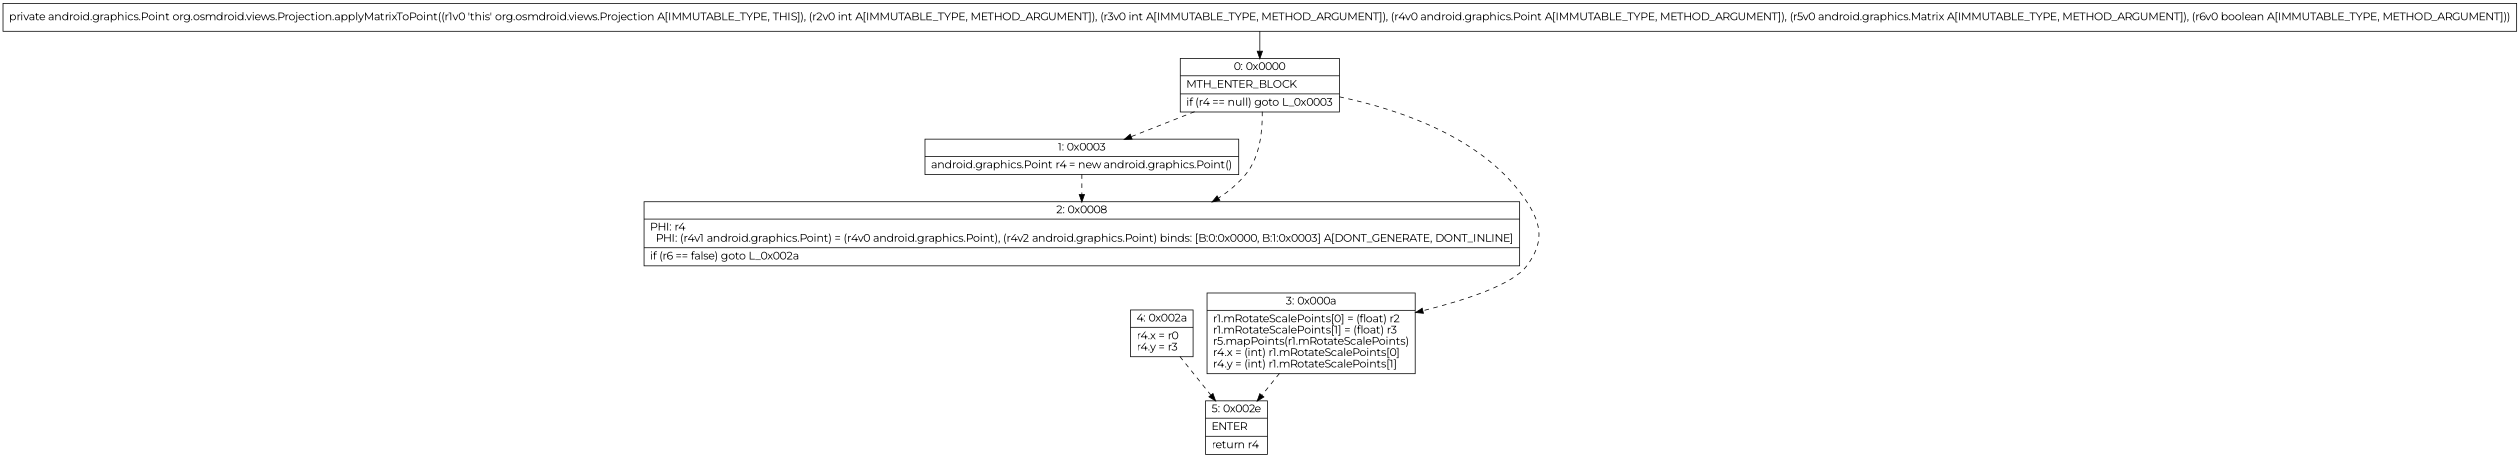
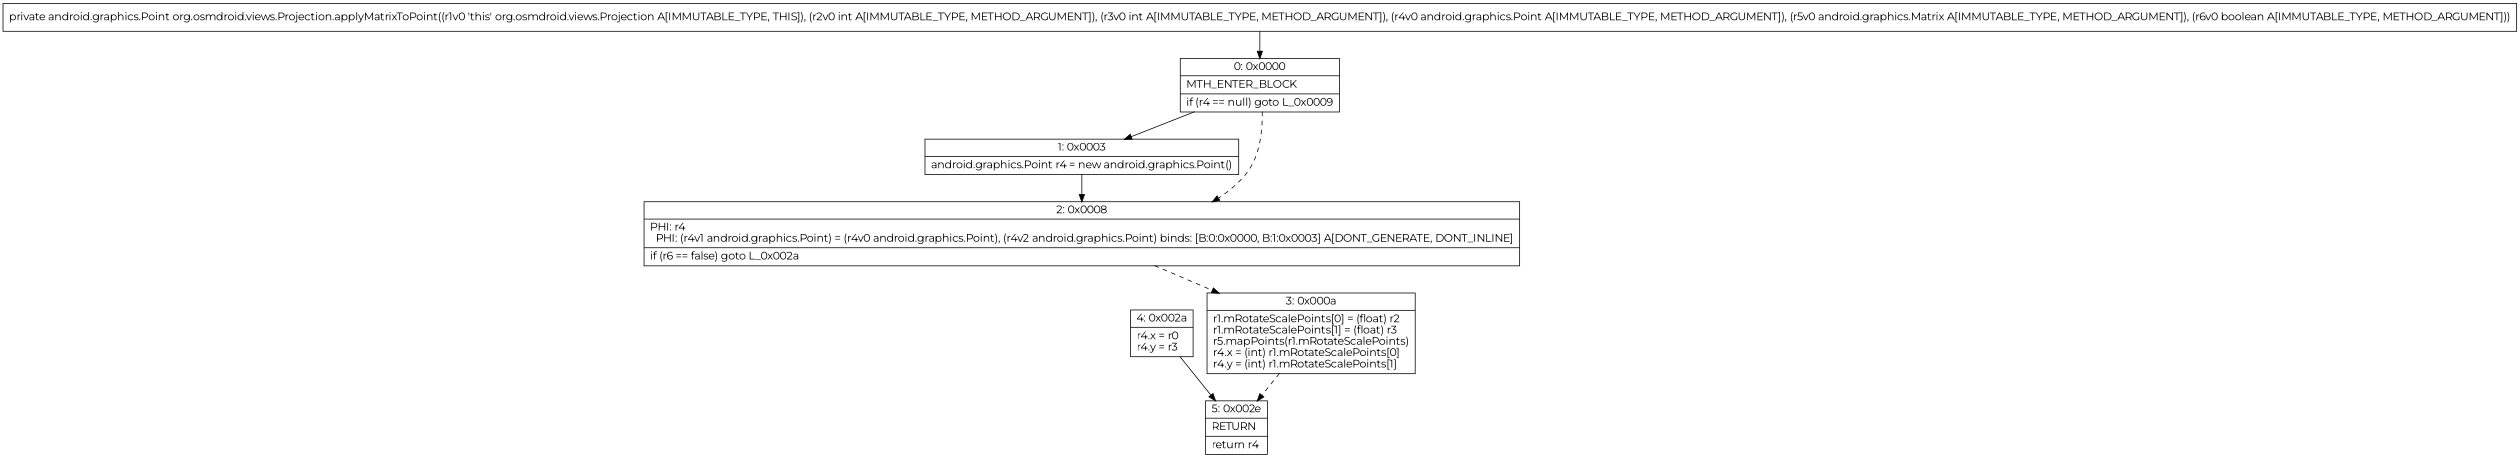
(1260, 103) -> (1260, 103)
(1163, 124) -> (1163, 124)
(1082, 184) -> (1082, 184)
(1516, 188) -> (1183, 278)
(1195, 376) -> (1195, 376)
(1230, 427) -> (1234, 427)
